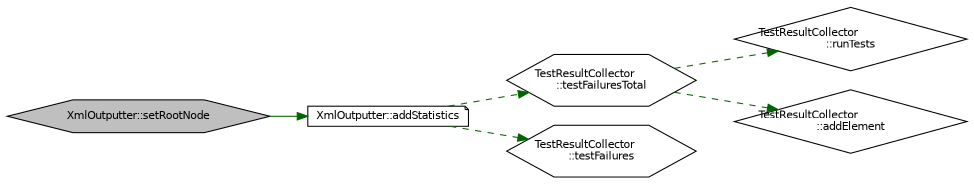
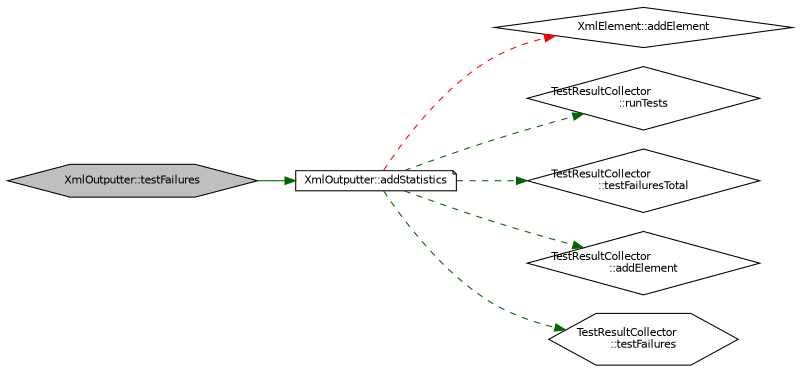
none -> (643, 27)
(721, 61) -> (488, 142)
(601, 80) -> (643, 181)
(721, 100) -> (488, 220)
(139, 116) -> (133, 181)
